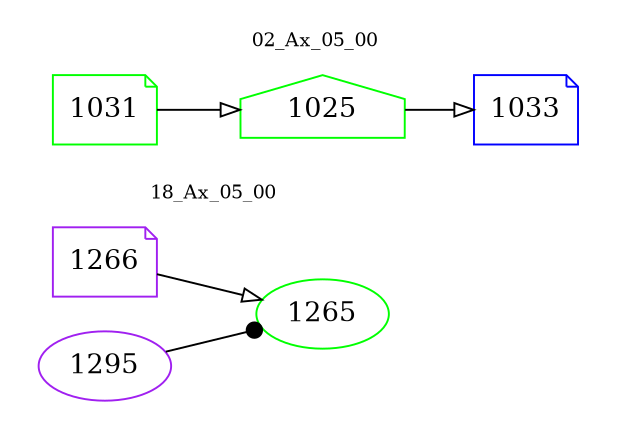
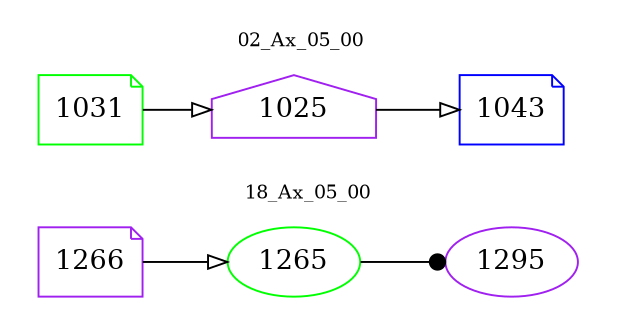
(323, 110) -> (294, 110)
(526, 110) -> (512, 110)
(206, 342) -> (395, 262)
